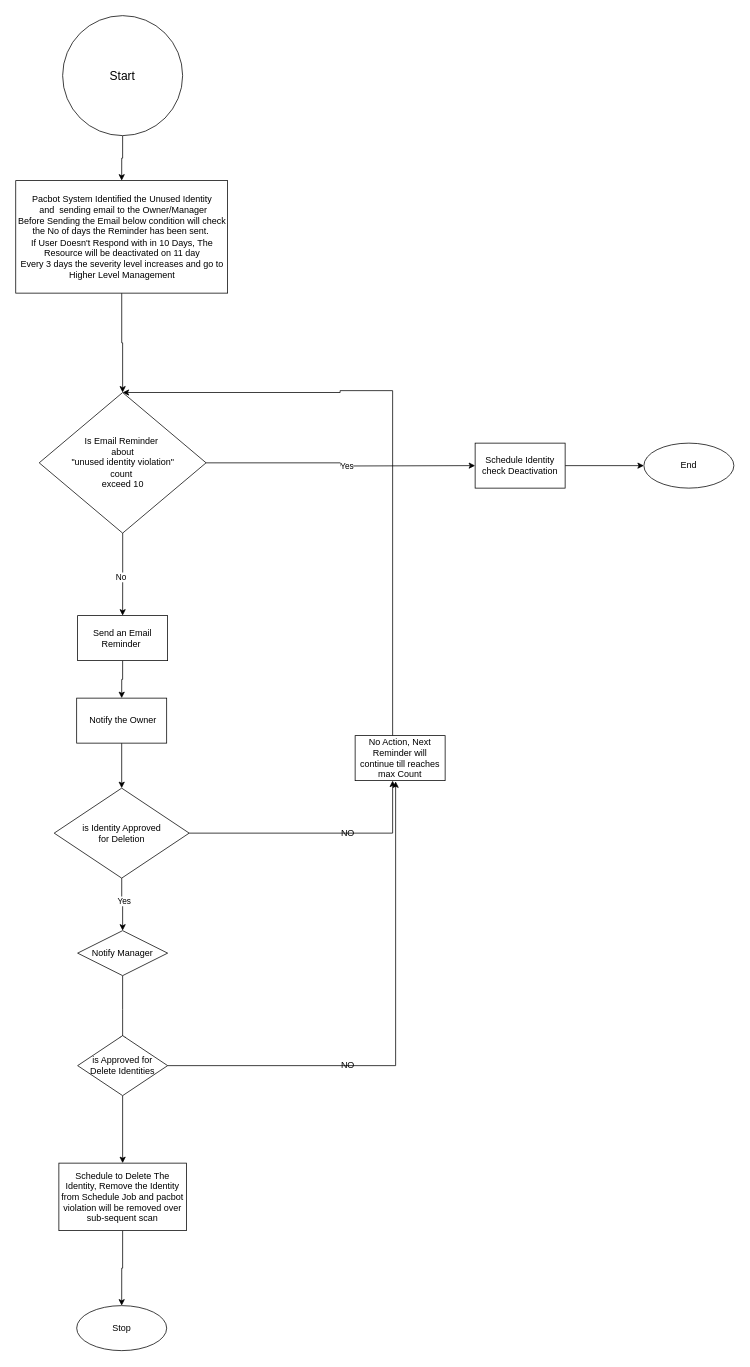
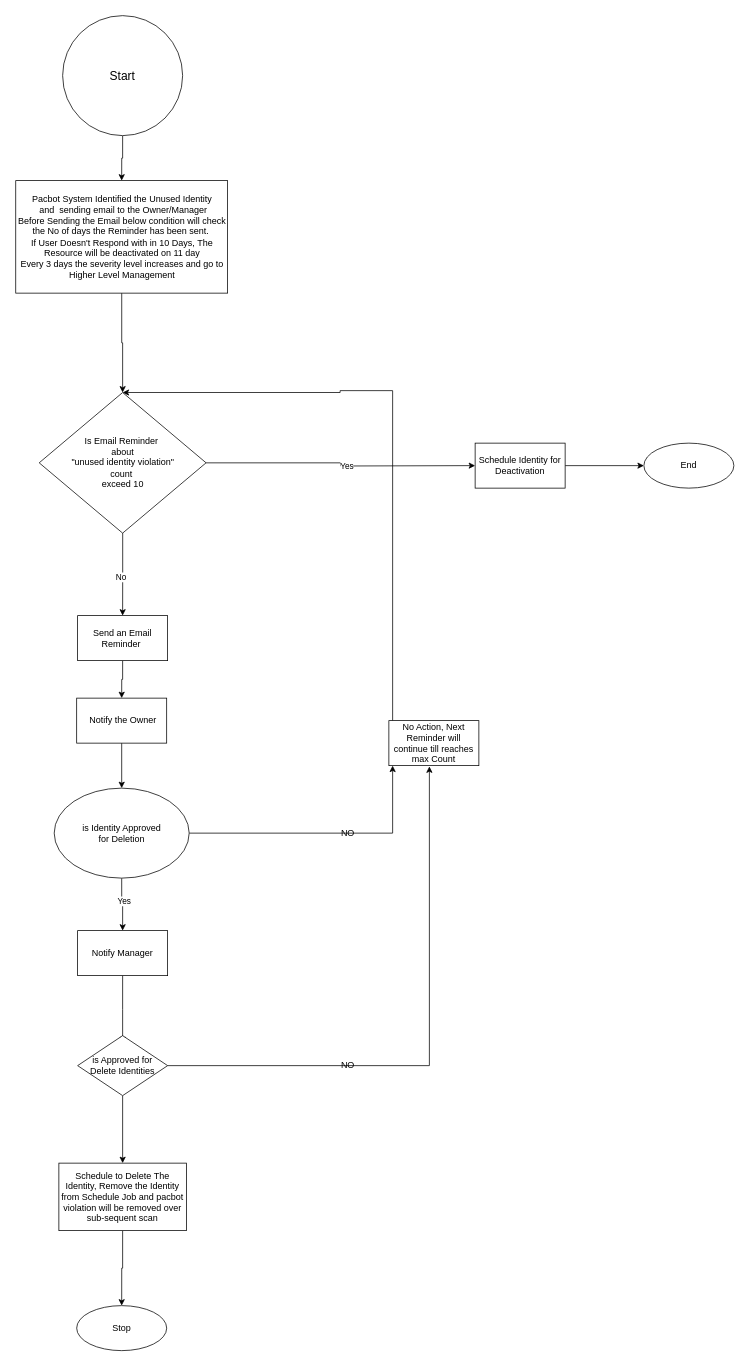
(520, 465) -> (520, 465)
(400, 758) -> (434, 743)
(122, 833) -> (122, 833)
(123, 953) -> (123, 953)
